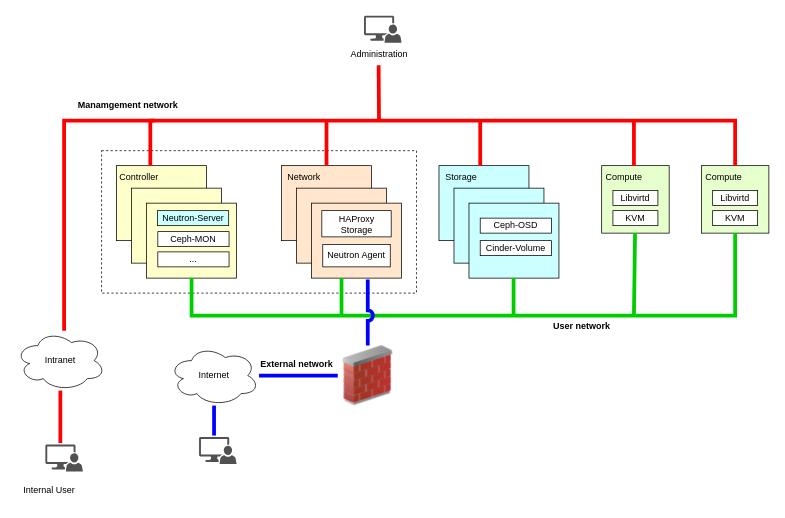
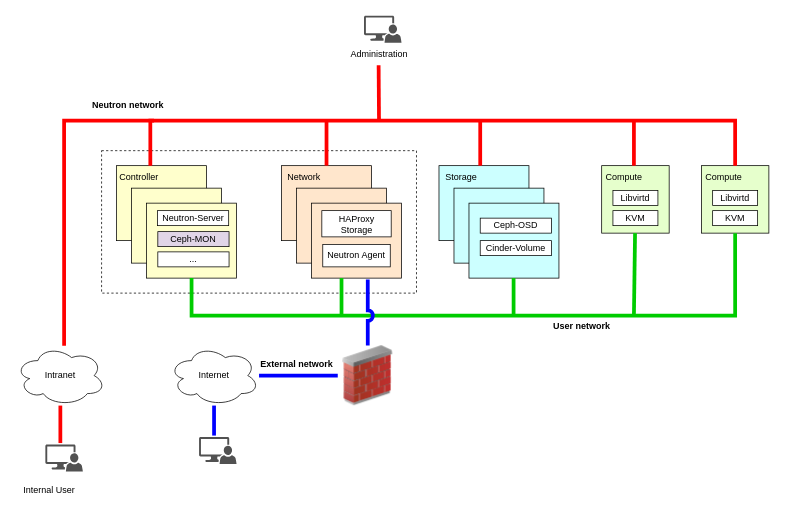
(128, 105) -> (128, 105)
(193, 218) -> (193, 218)
(194, 239) -> (194, 239)
(60, 360) -> (60, 375)
